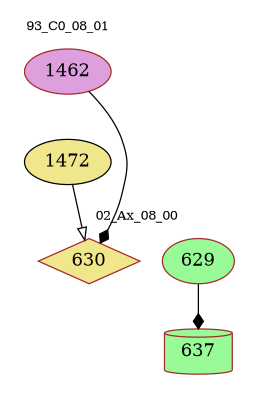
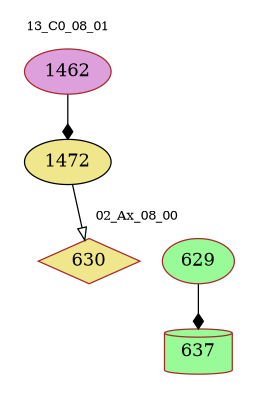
(68, 27) -> (68, 27)
(113, 121) -> (68, 109)
